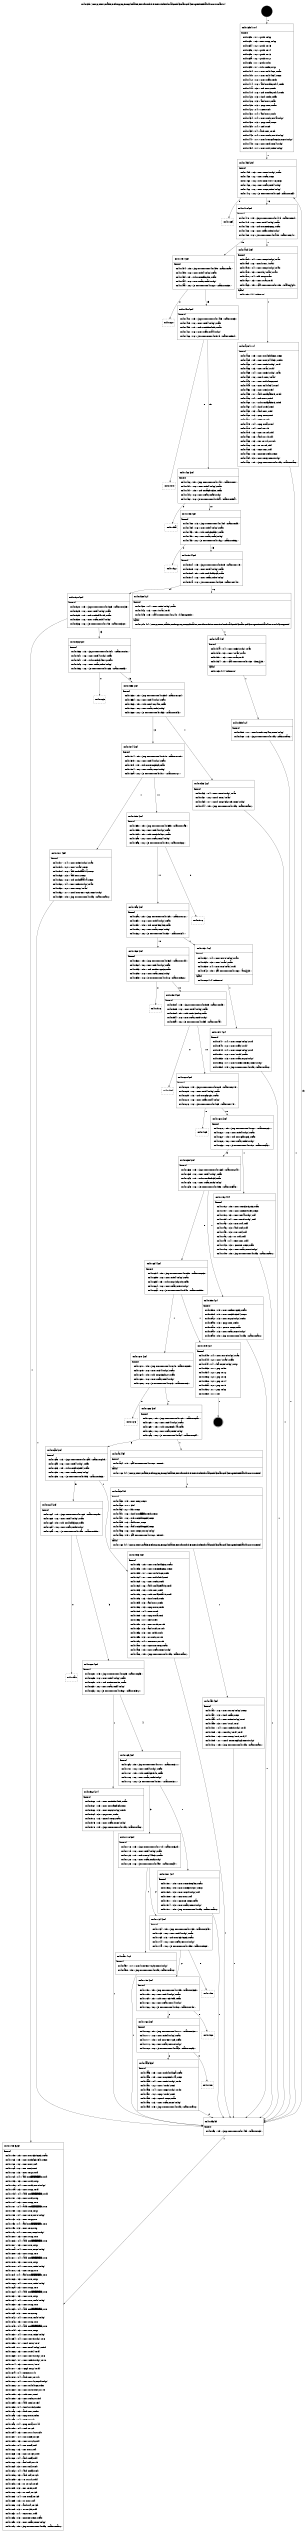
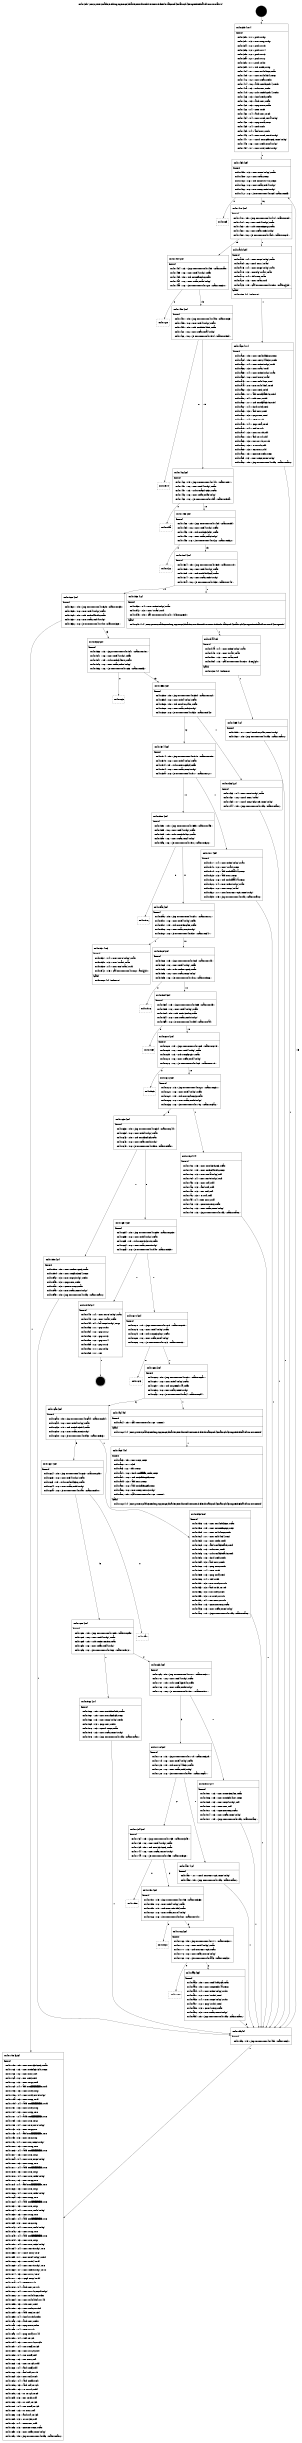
(213, 589) -> (207, 589)
(241, 1050) -> none
(233, 1723) -> none
